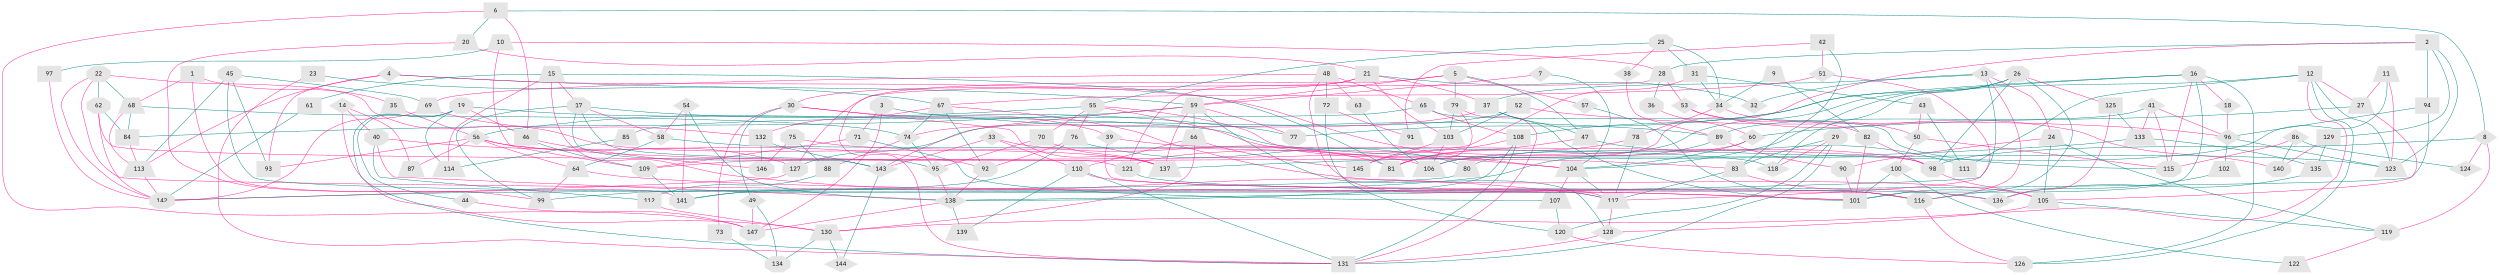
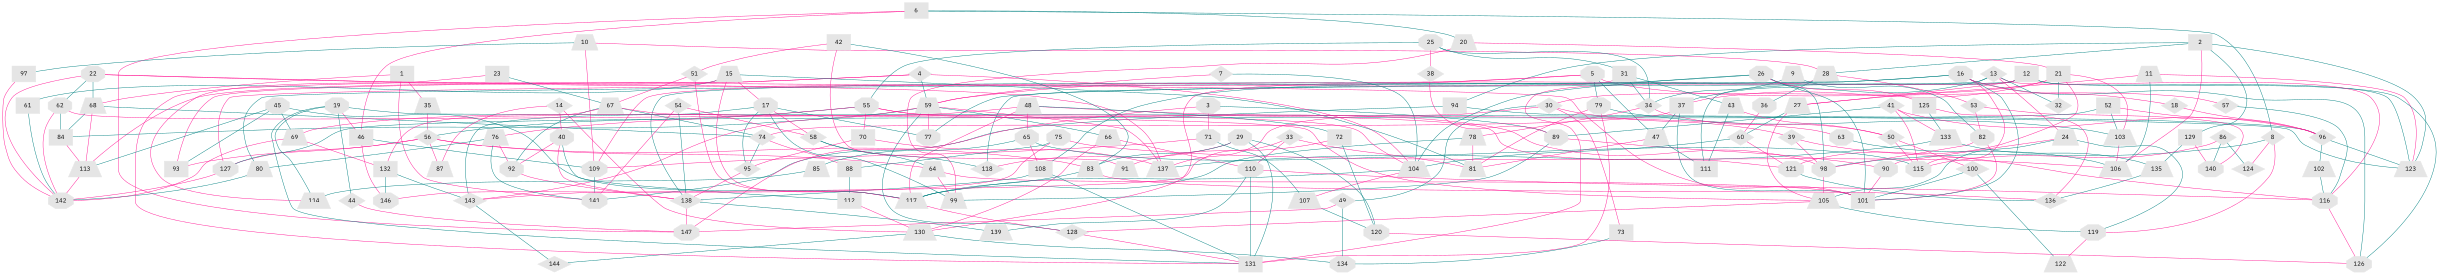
(1358, 169) -> none
